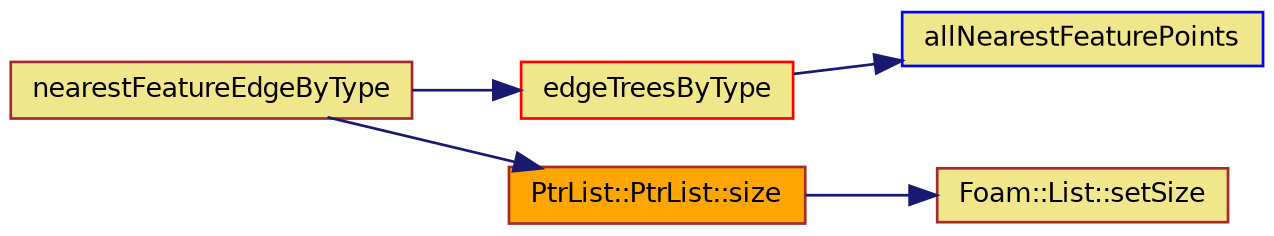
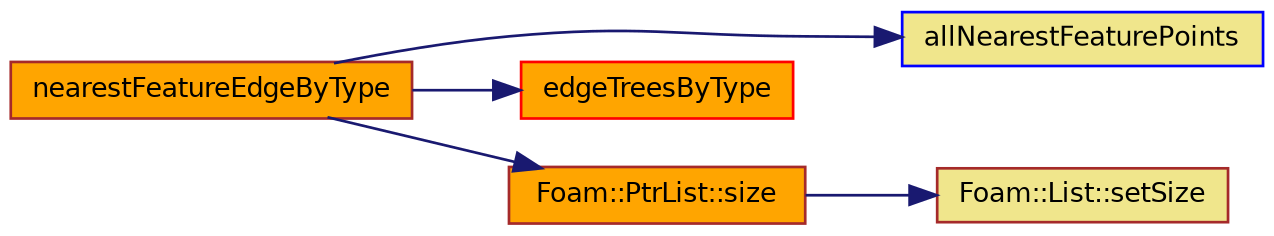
(834, 69) -> (603, 31)
(211, 90) -> (211, 90)
(657, 90) -> (657, 90)
(657, 195) -> (657, 195)
